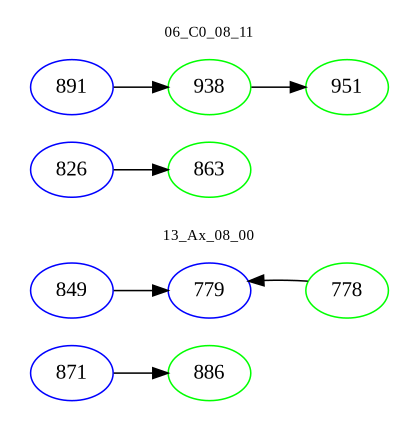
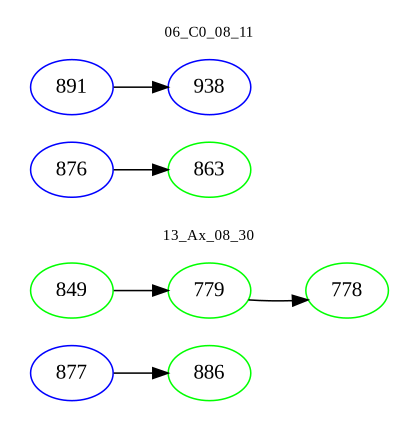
(209, 87) -> (209, 87)
(347, 87) -> none
(72, 170) -> (72, 170)
(209, 236) -> (209, 236)
(286, 280) -> (270, 301)
(72, 291) -> (72, 291)
(209, 291) -> (209, 291)
(72, 373) -> (72, 373)
